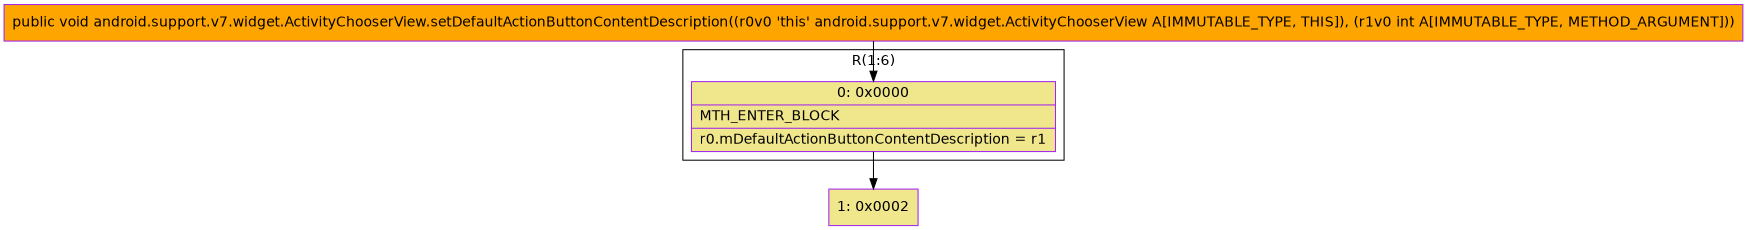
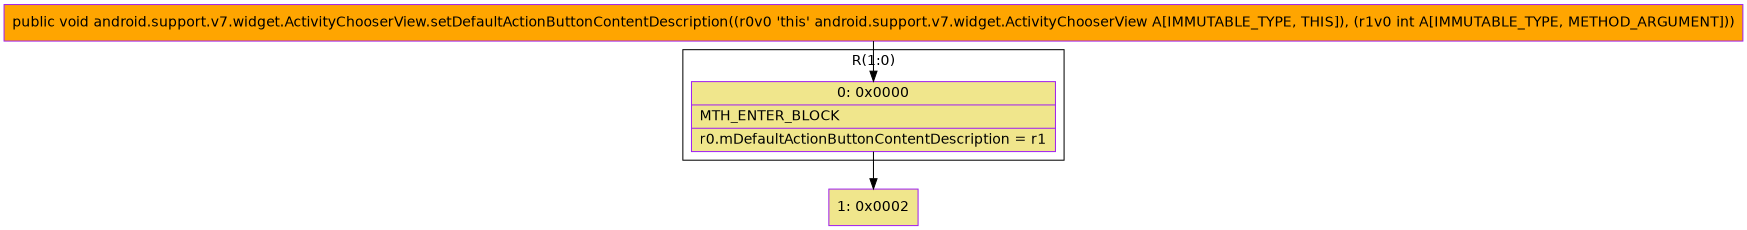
(873, 61) -> (873, 61)
